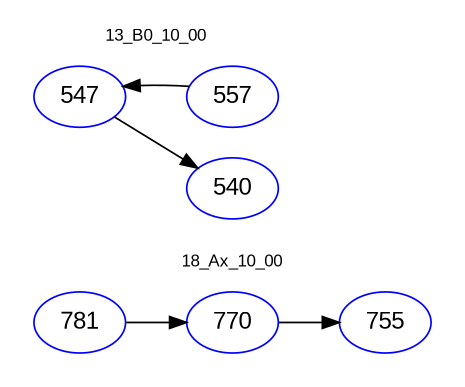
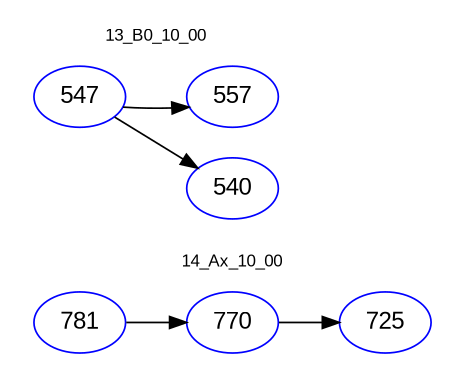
(165, 85) -> (147, 108)
(233, 262) -> (233, 262)
(385, 322) -> (385, 322)
